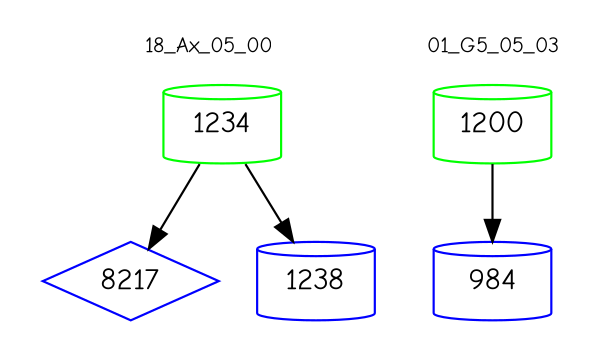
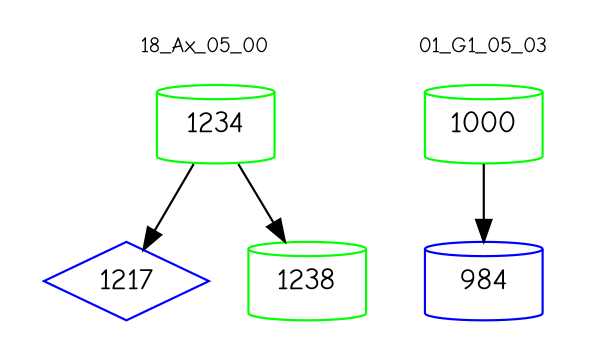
(494, 47) -> (484, 47)
(492, 124) -> (484, 124)
(131, 281) -> (126, 281)
(316, 281) -> (307, 281)
